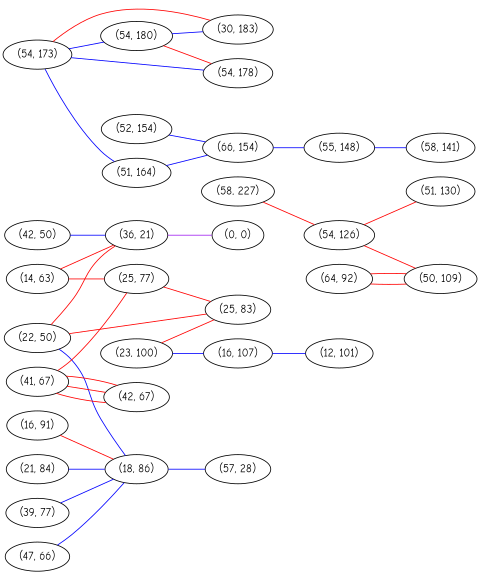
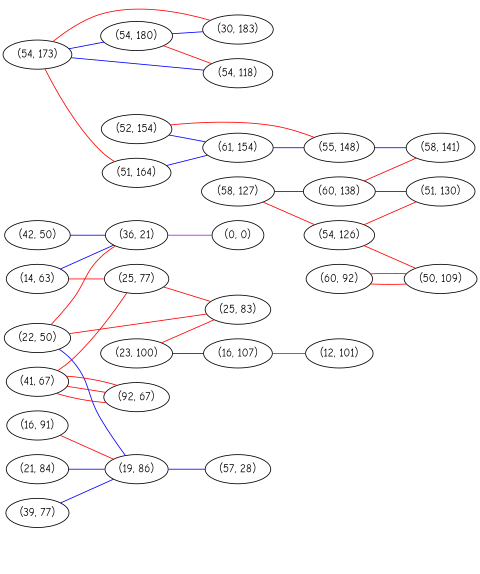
(238, 73) -> (238, 73)
(75, 119) -> (75, 119)
none -> (243, 123)
(238, 148) -> (238, 148)
(238, 191) -> (238, 191)
none -> (339, 191)
(87, 257) -> (87, 257)
(339, 279) -> (339, 279)
(289, 353) -> (289, 353)
(137, 397) -> (137, 397)
(137, 469) -> (137, 469)
(37, 557) -> none
